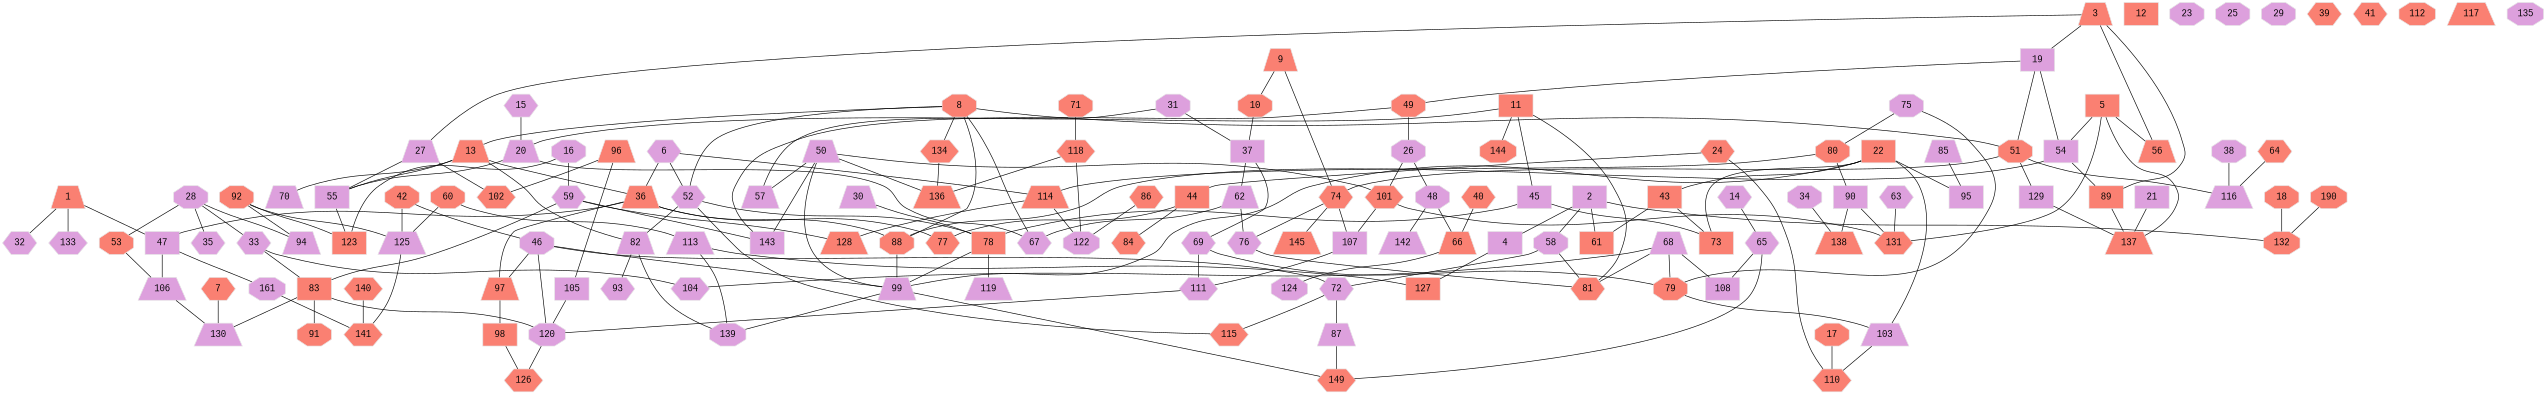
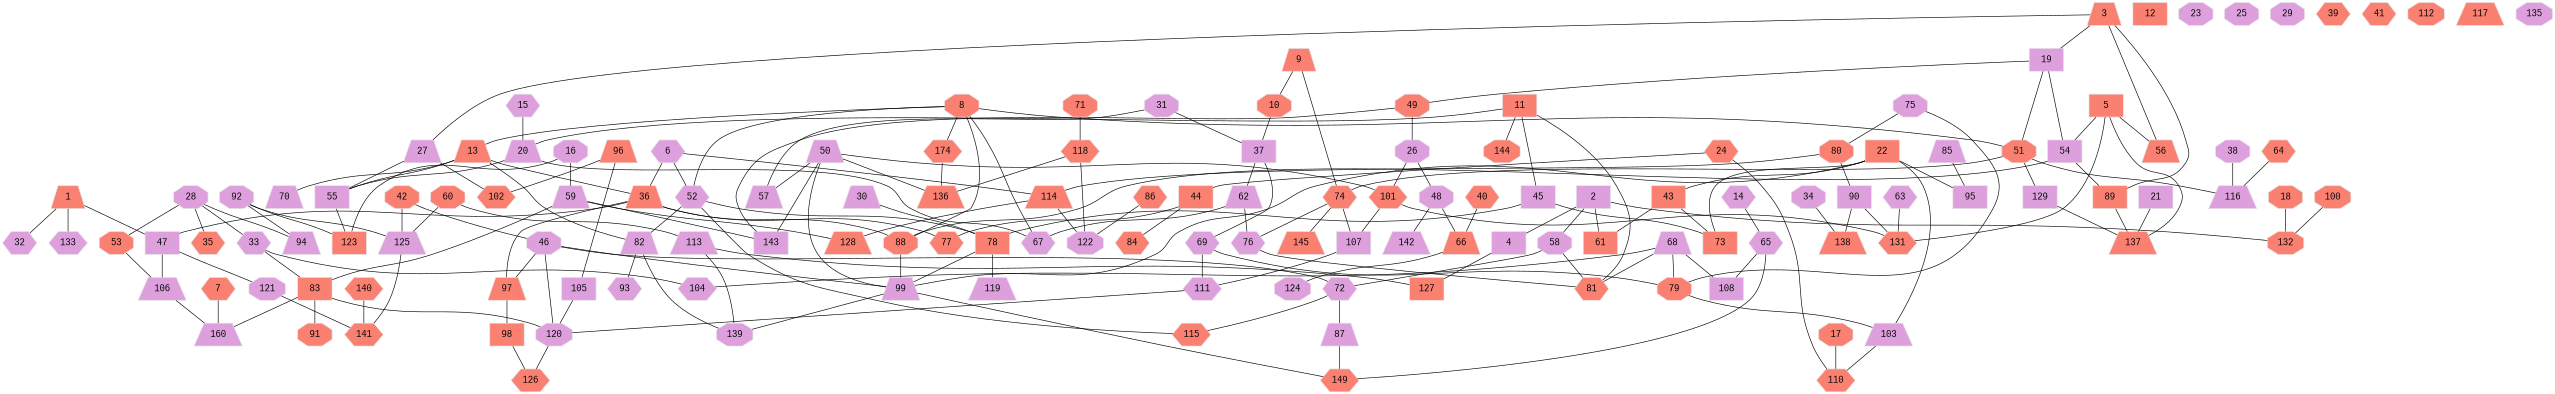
(940, 151) -> (943, 151)
(237, 197) -> (237, 197)
(569, 197) -> (571, 197)
(2329, 197) -> (2333, 197)
(208, 243) -> (208, 243)
(267, 289) -> (267, 289)
(218, 335) -> (218, 335)
